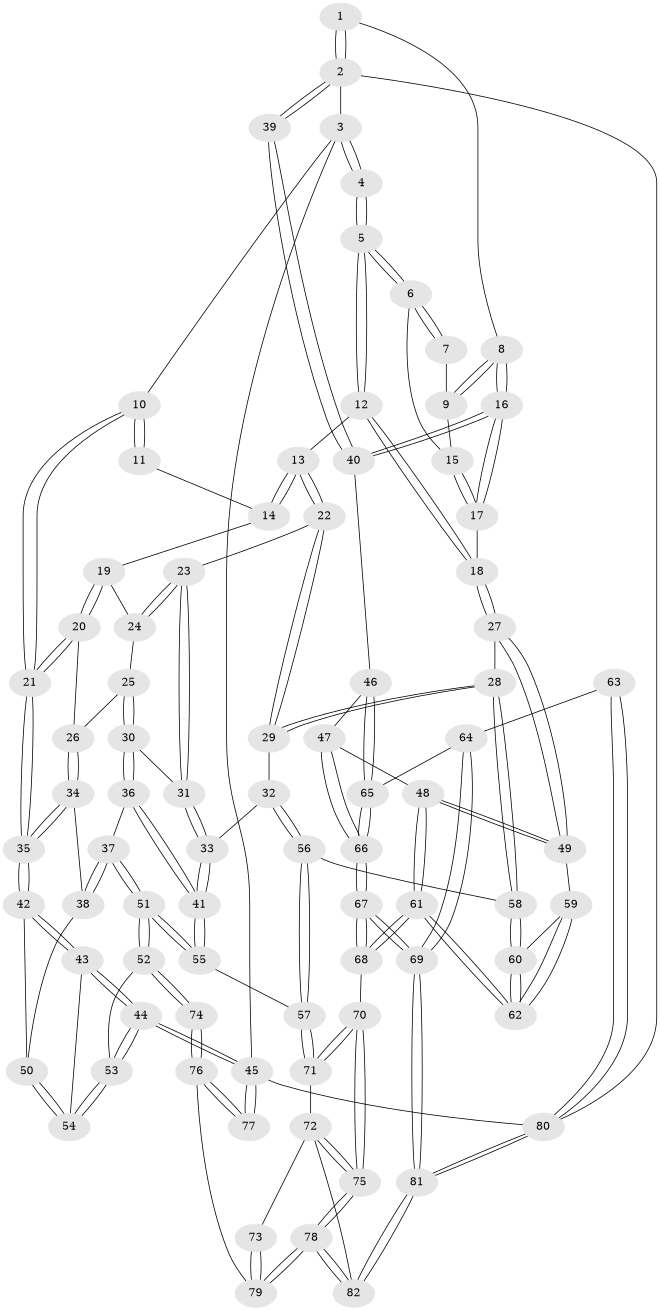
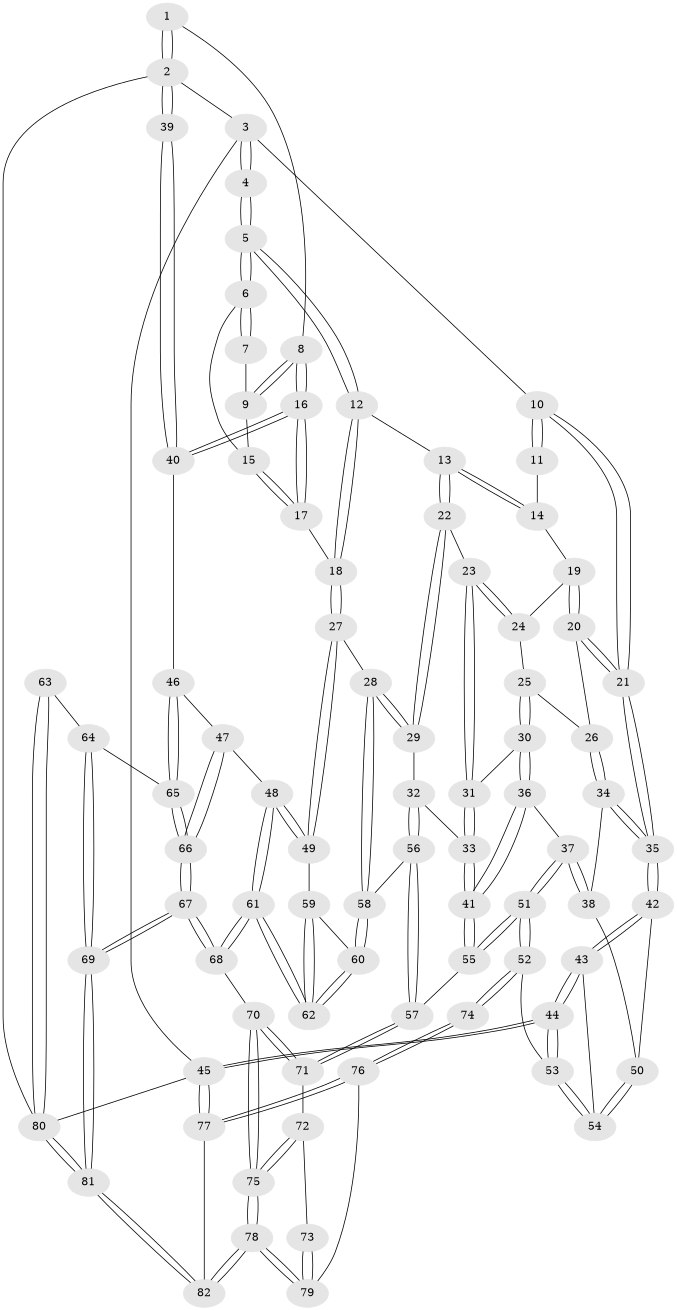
(332, 1199) -> (204, 1210)
